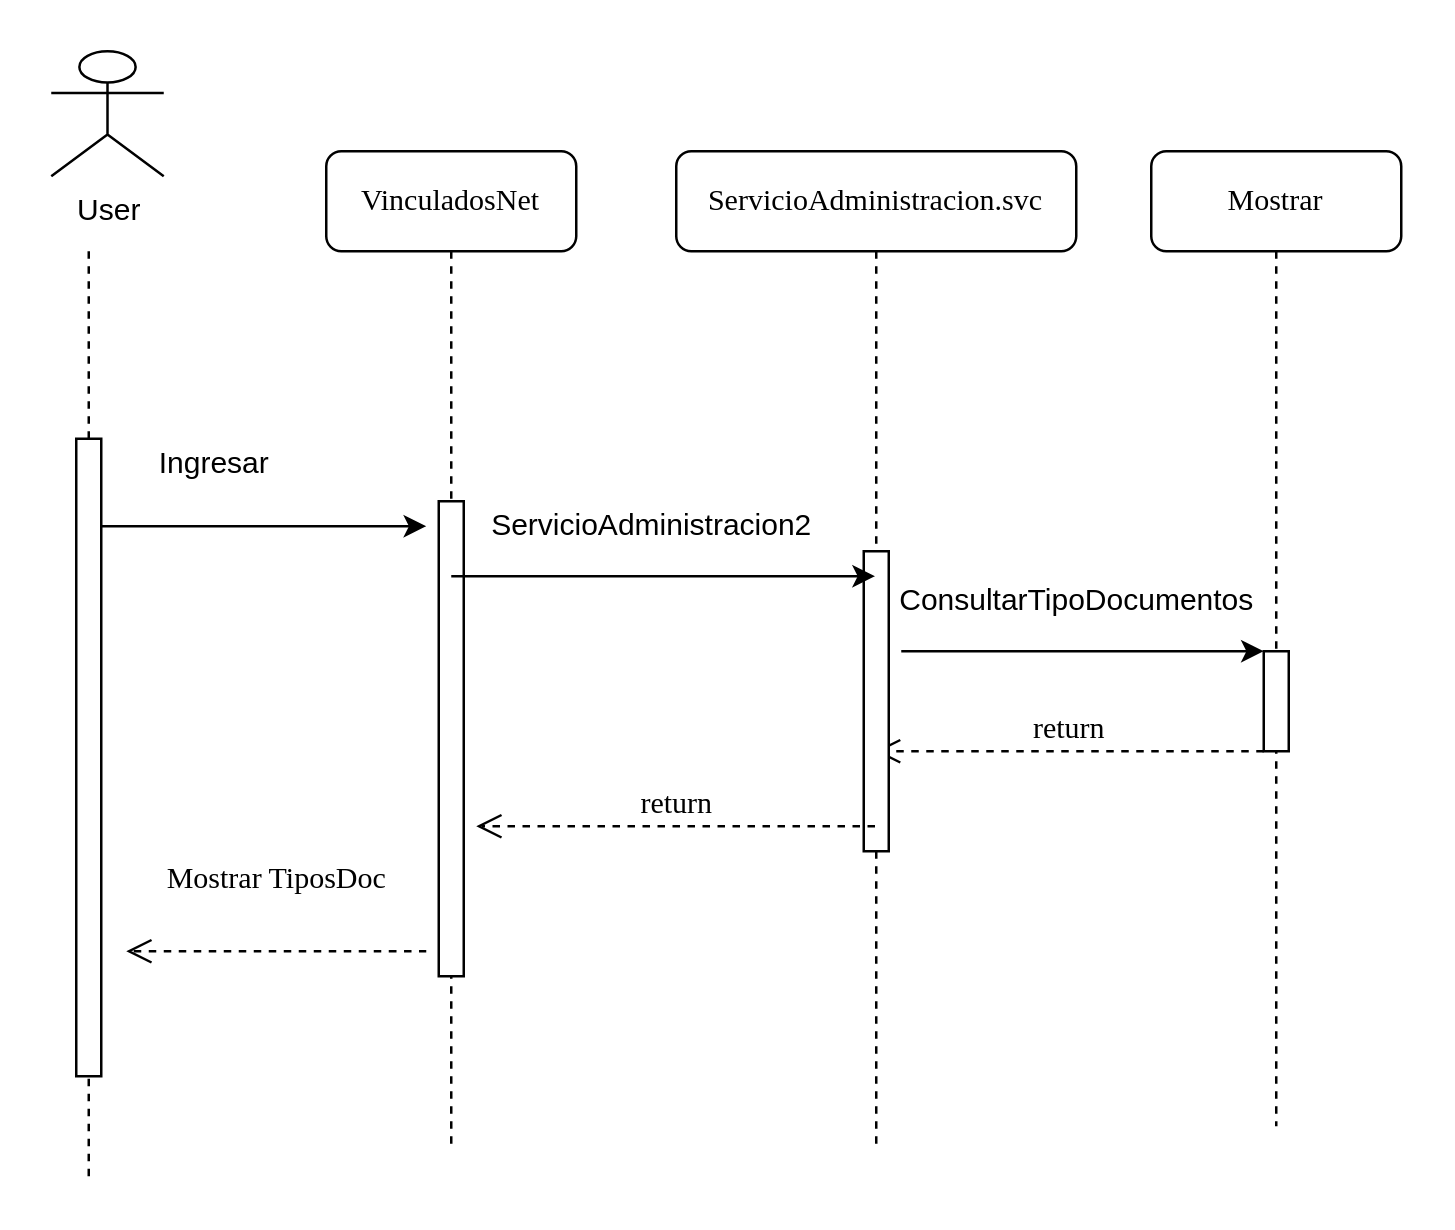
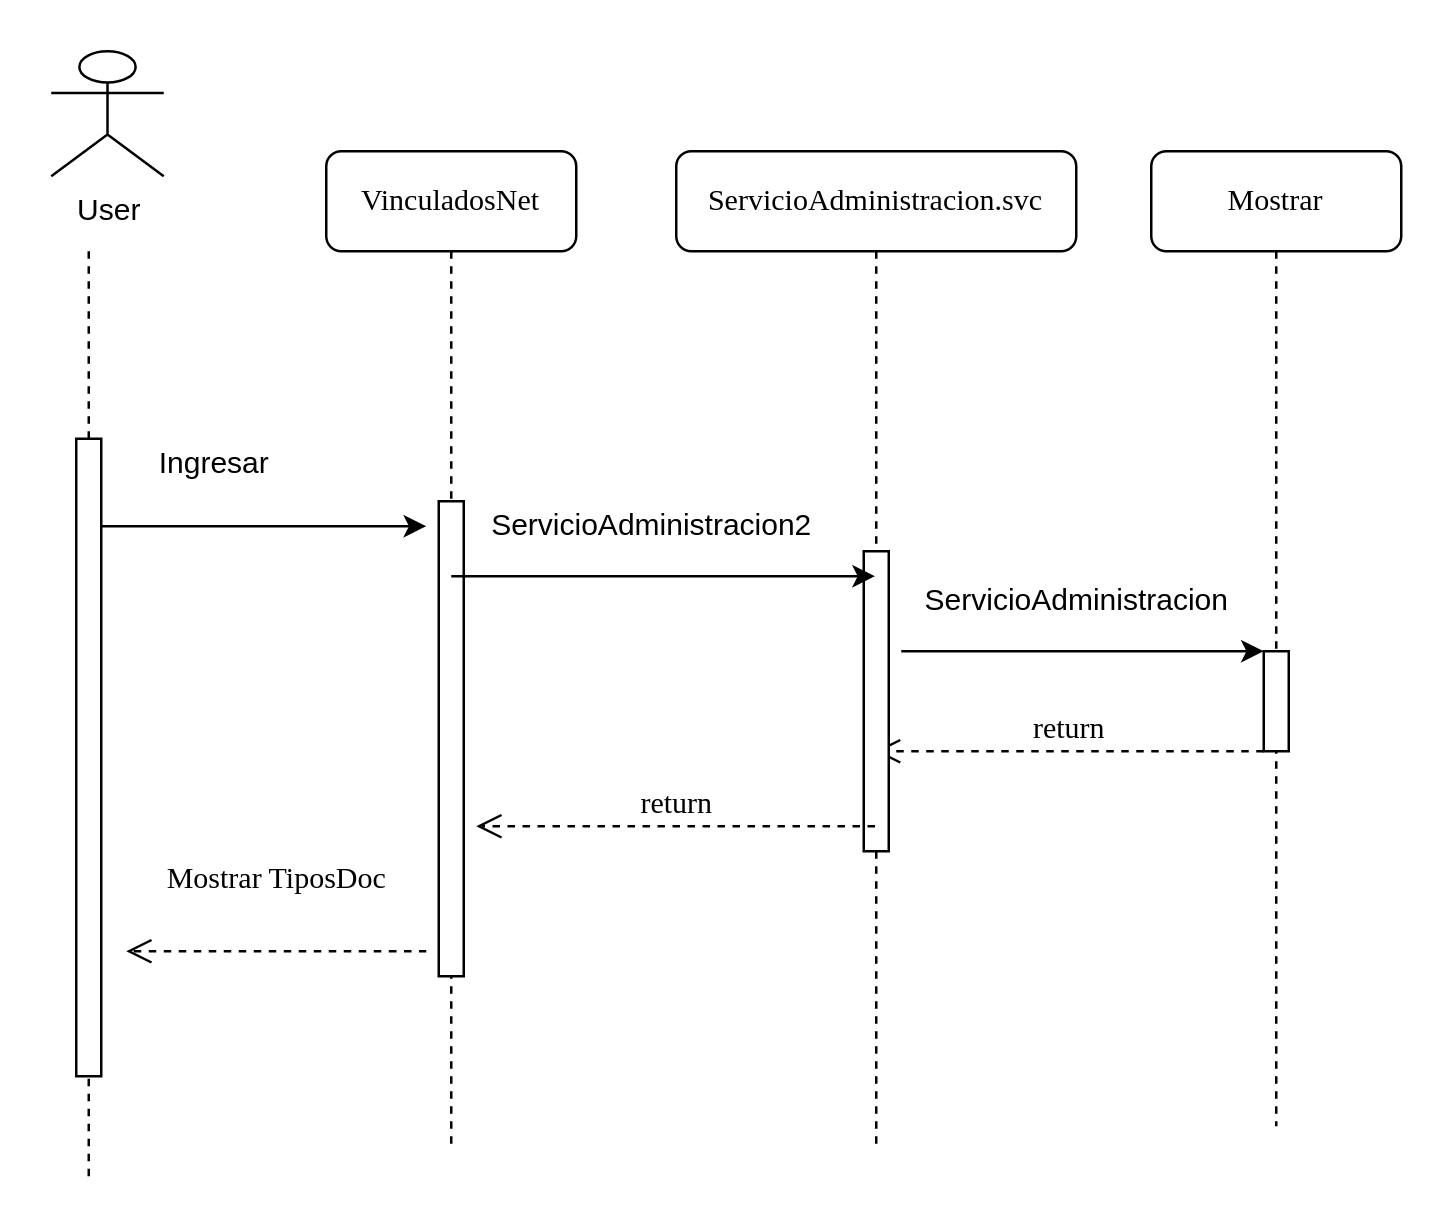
(1078, 601) -> (1078, 601)
